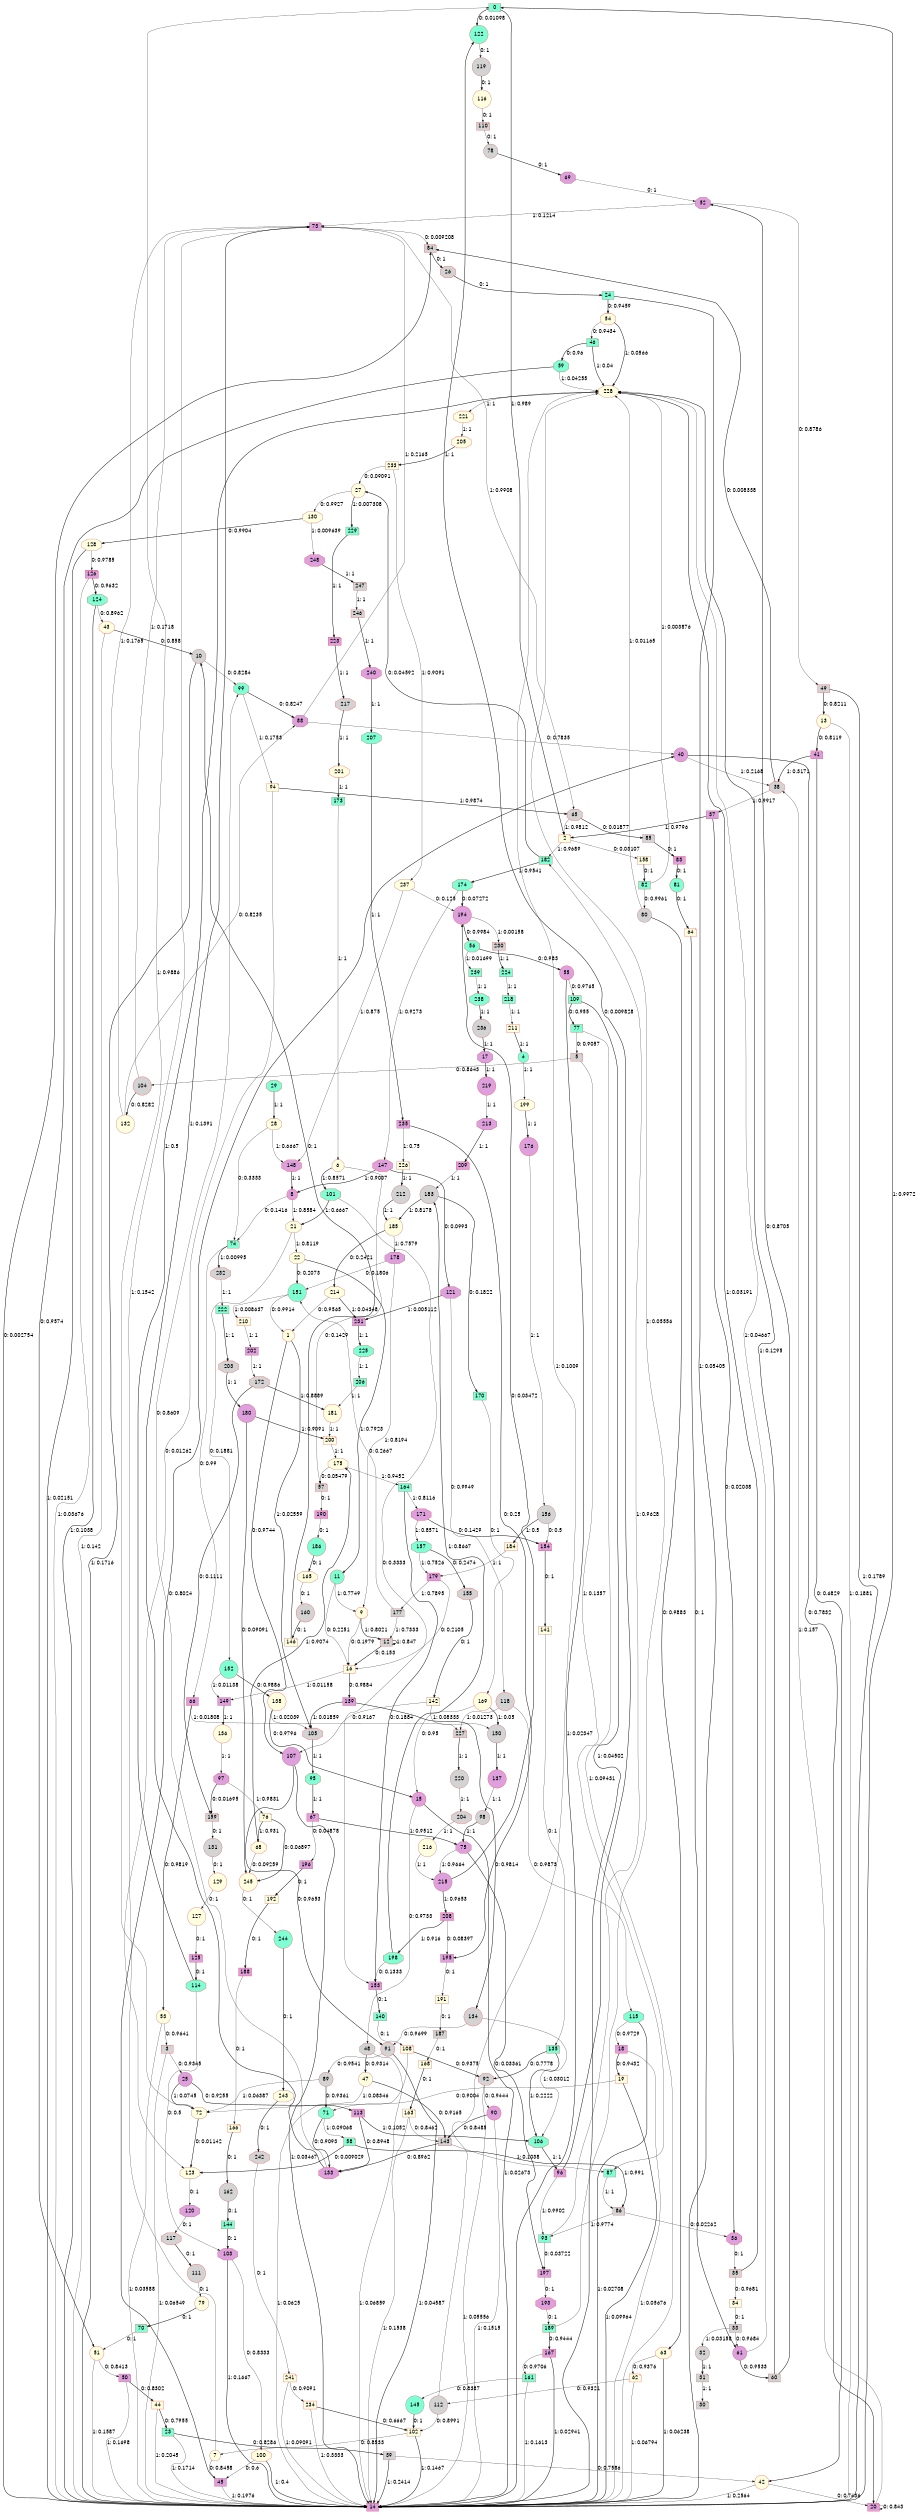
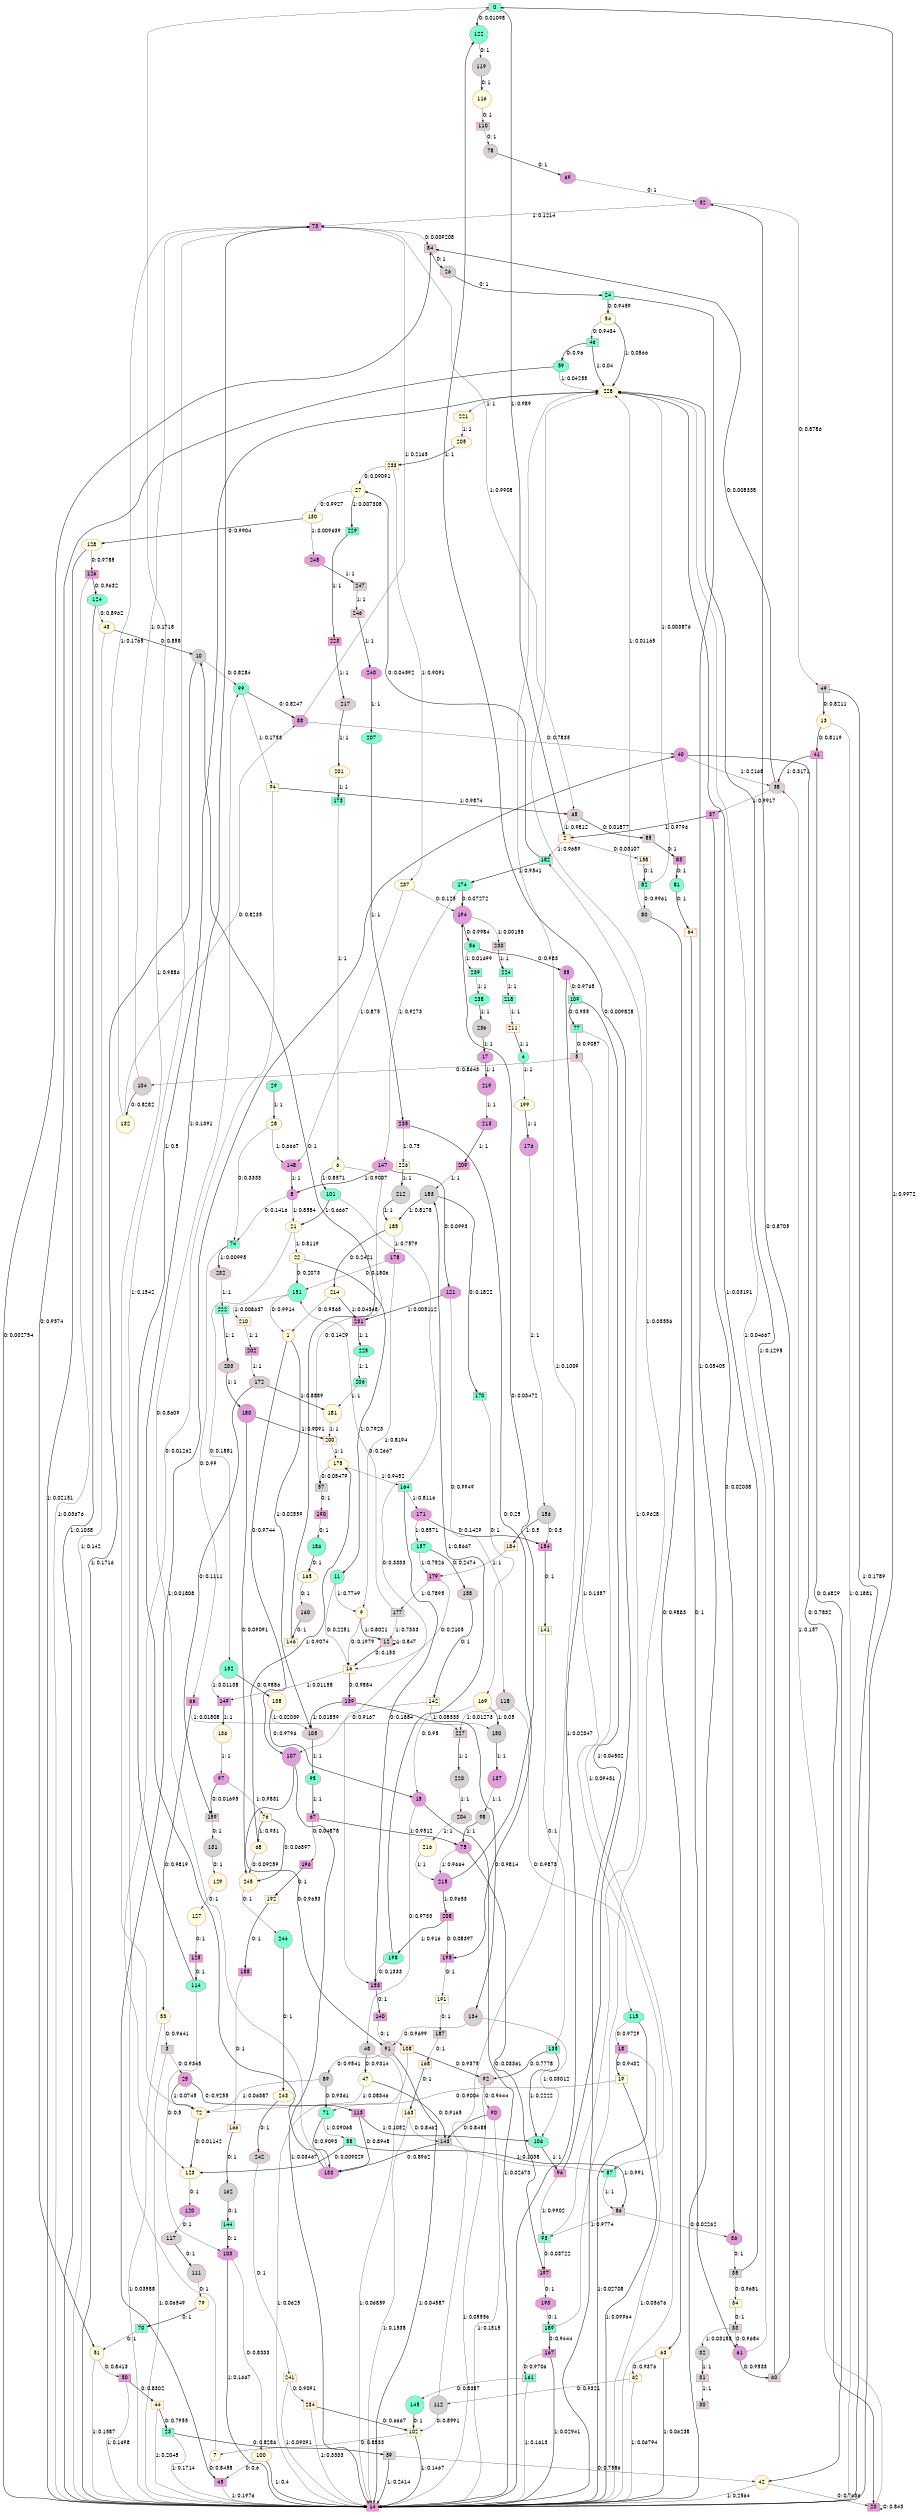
(183, 1594) -> (183, 1594)
(380, 2017) -> (380, 2017)
